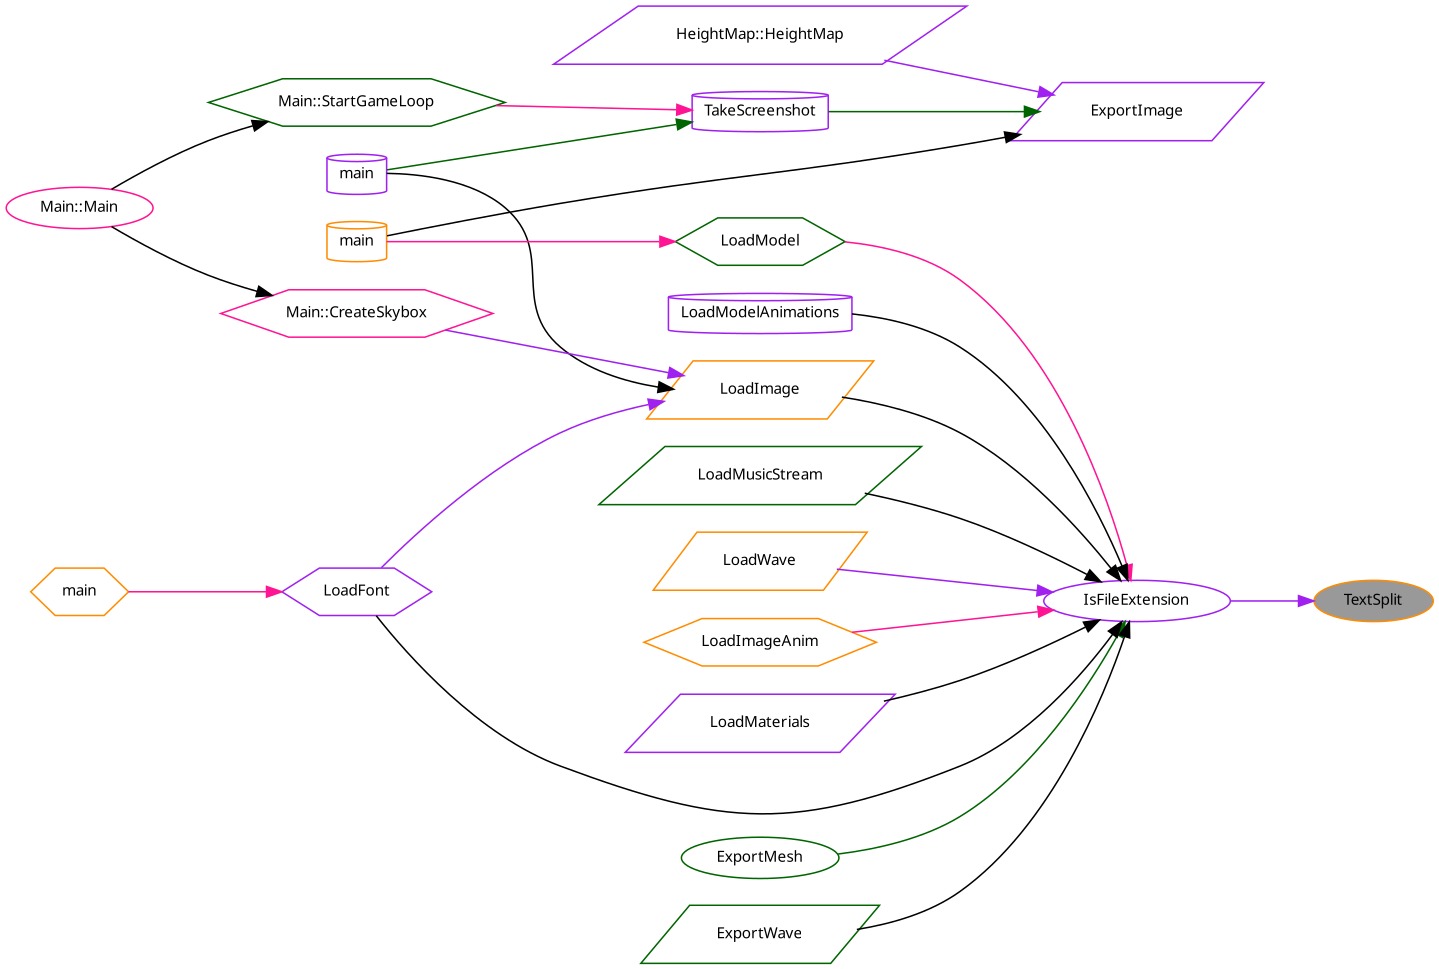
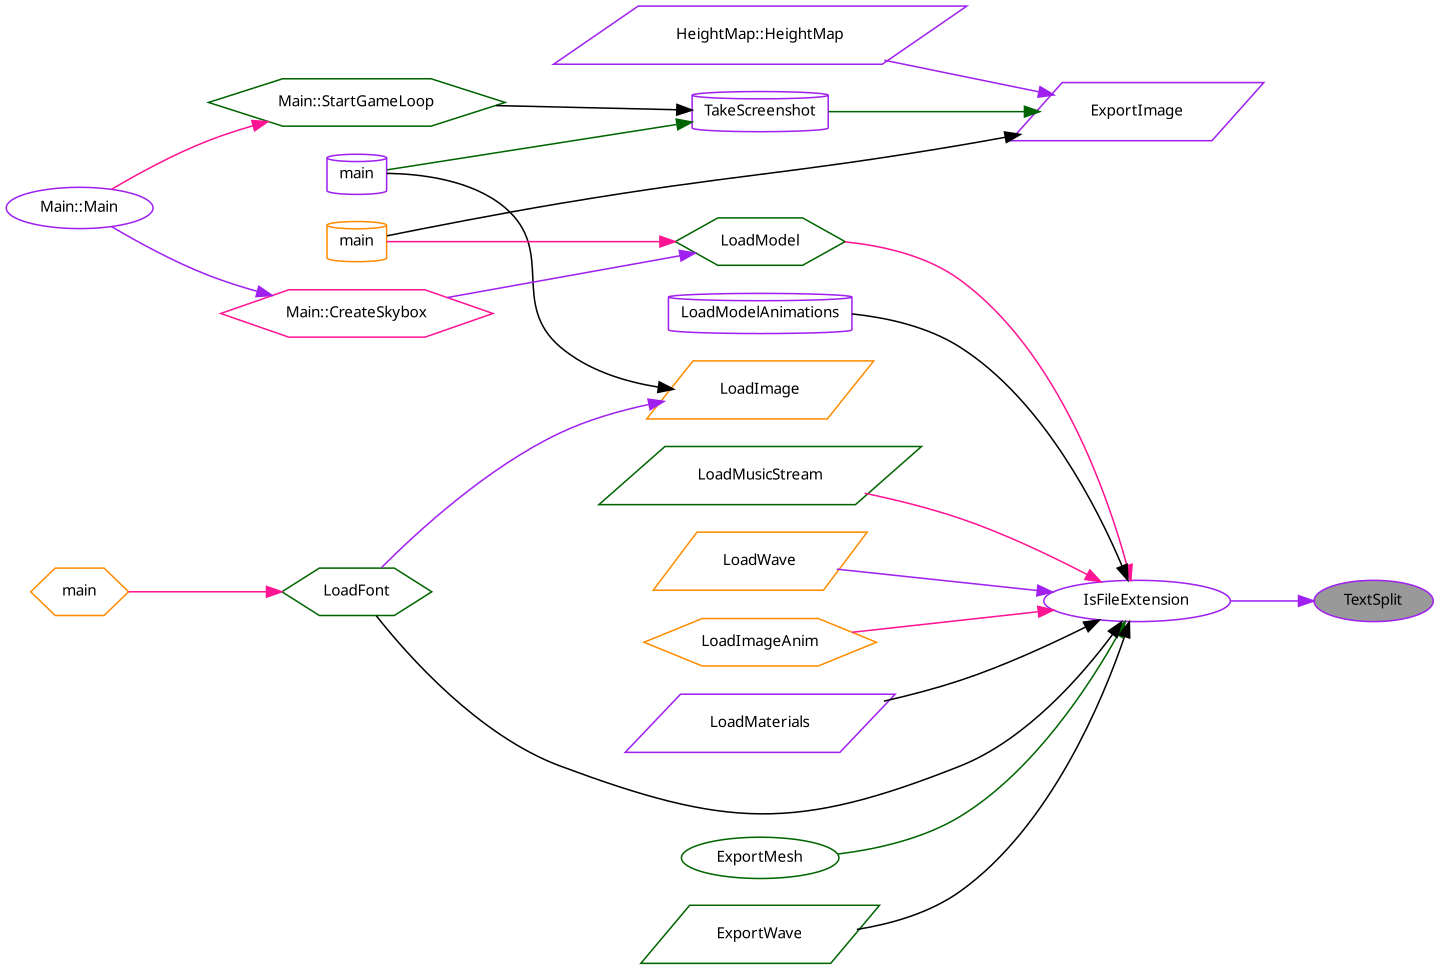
(586, 108) -> (586, 108)
(180, 153) -> (180, 153)
(80, 208) -> (80, 208)
(182, 264) -> (182, 264)
(546, 349) -> (564, 277)
(994, 454) -> none
(979, 525) -> (979, 525)
(357, 592) -> (357, 592)
(1374, 601) -> (1374, 601)
